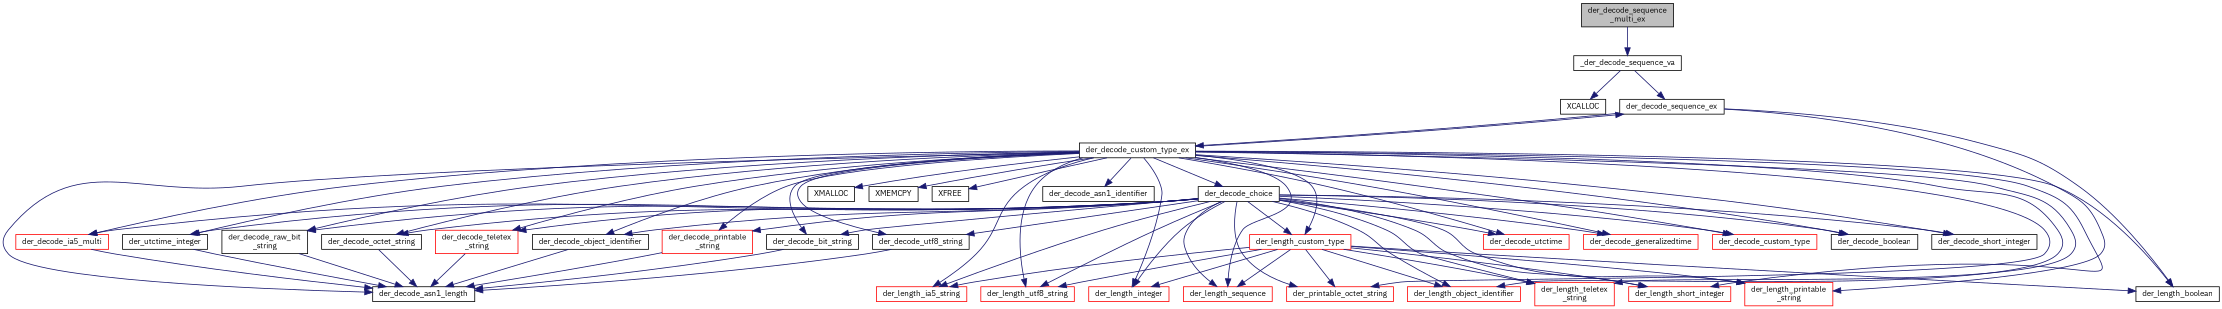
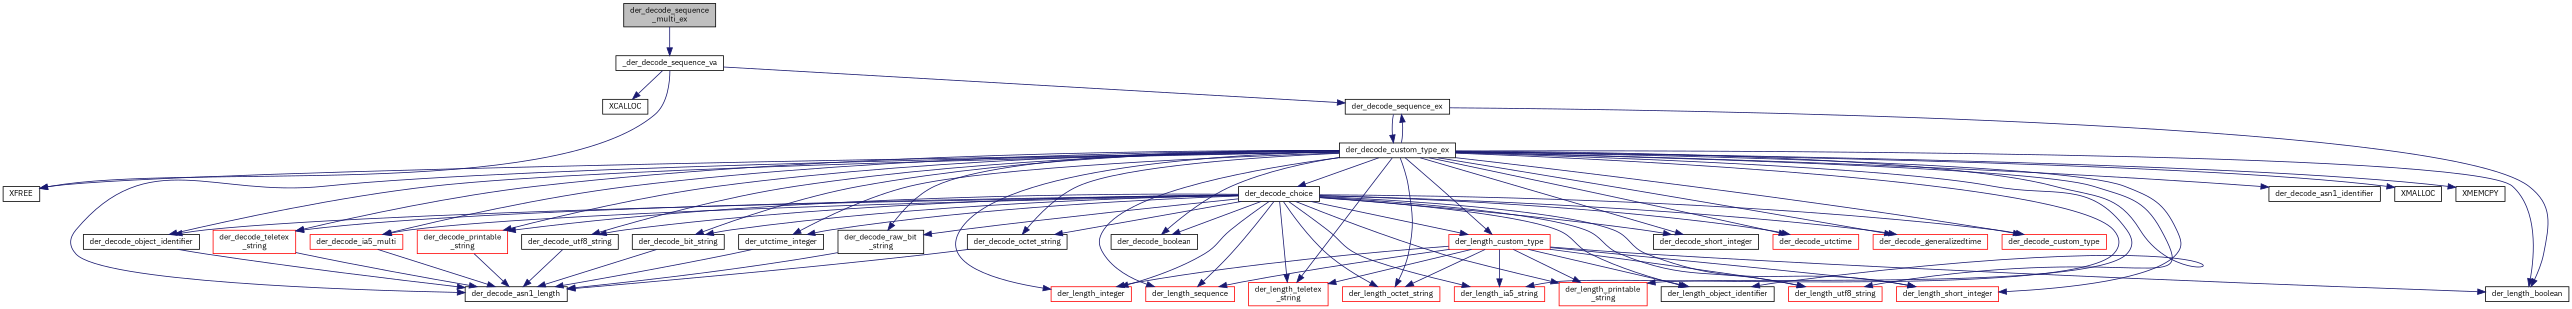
none -> (512, 162)
(2029, 174) -> (2047, 192)
(1340, 294) -> (1391, 294)
(1464, 294) -> (1718, 294)
